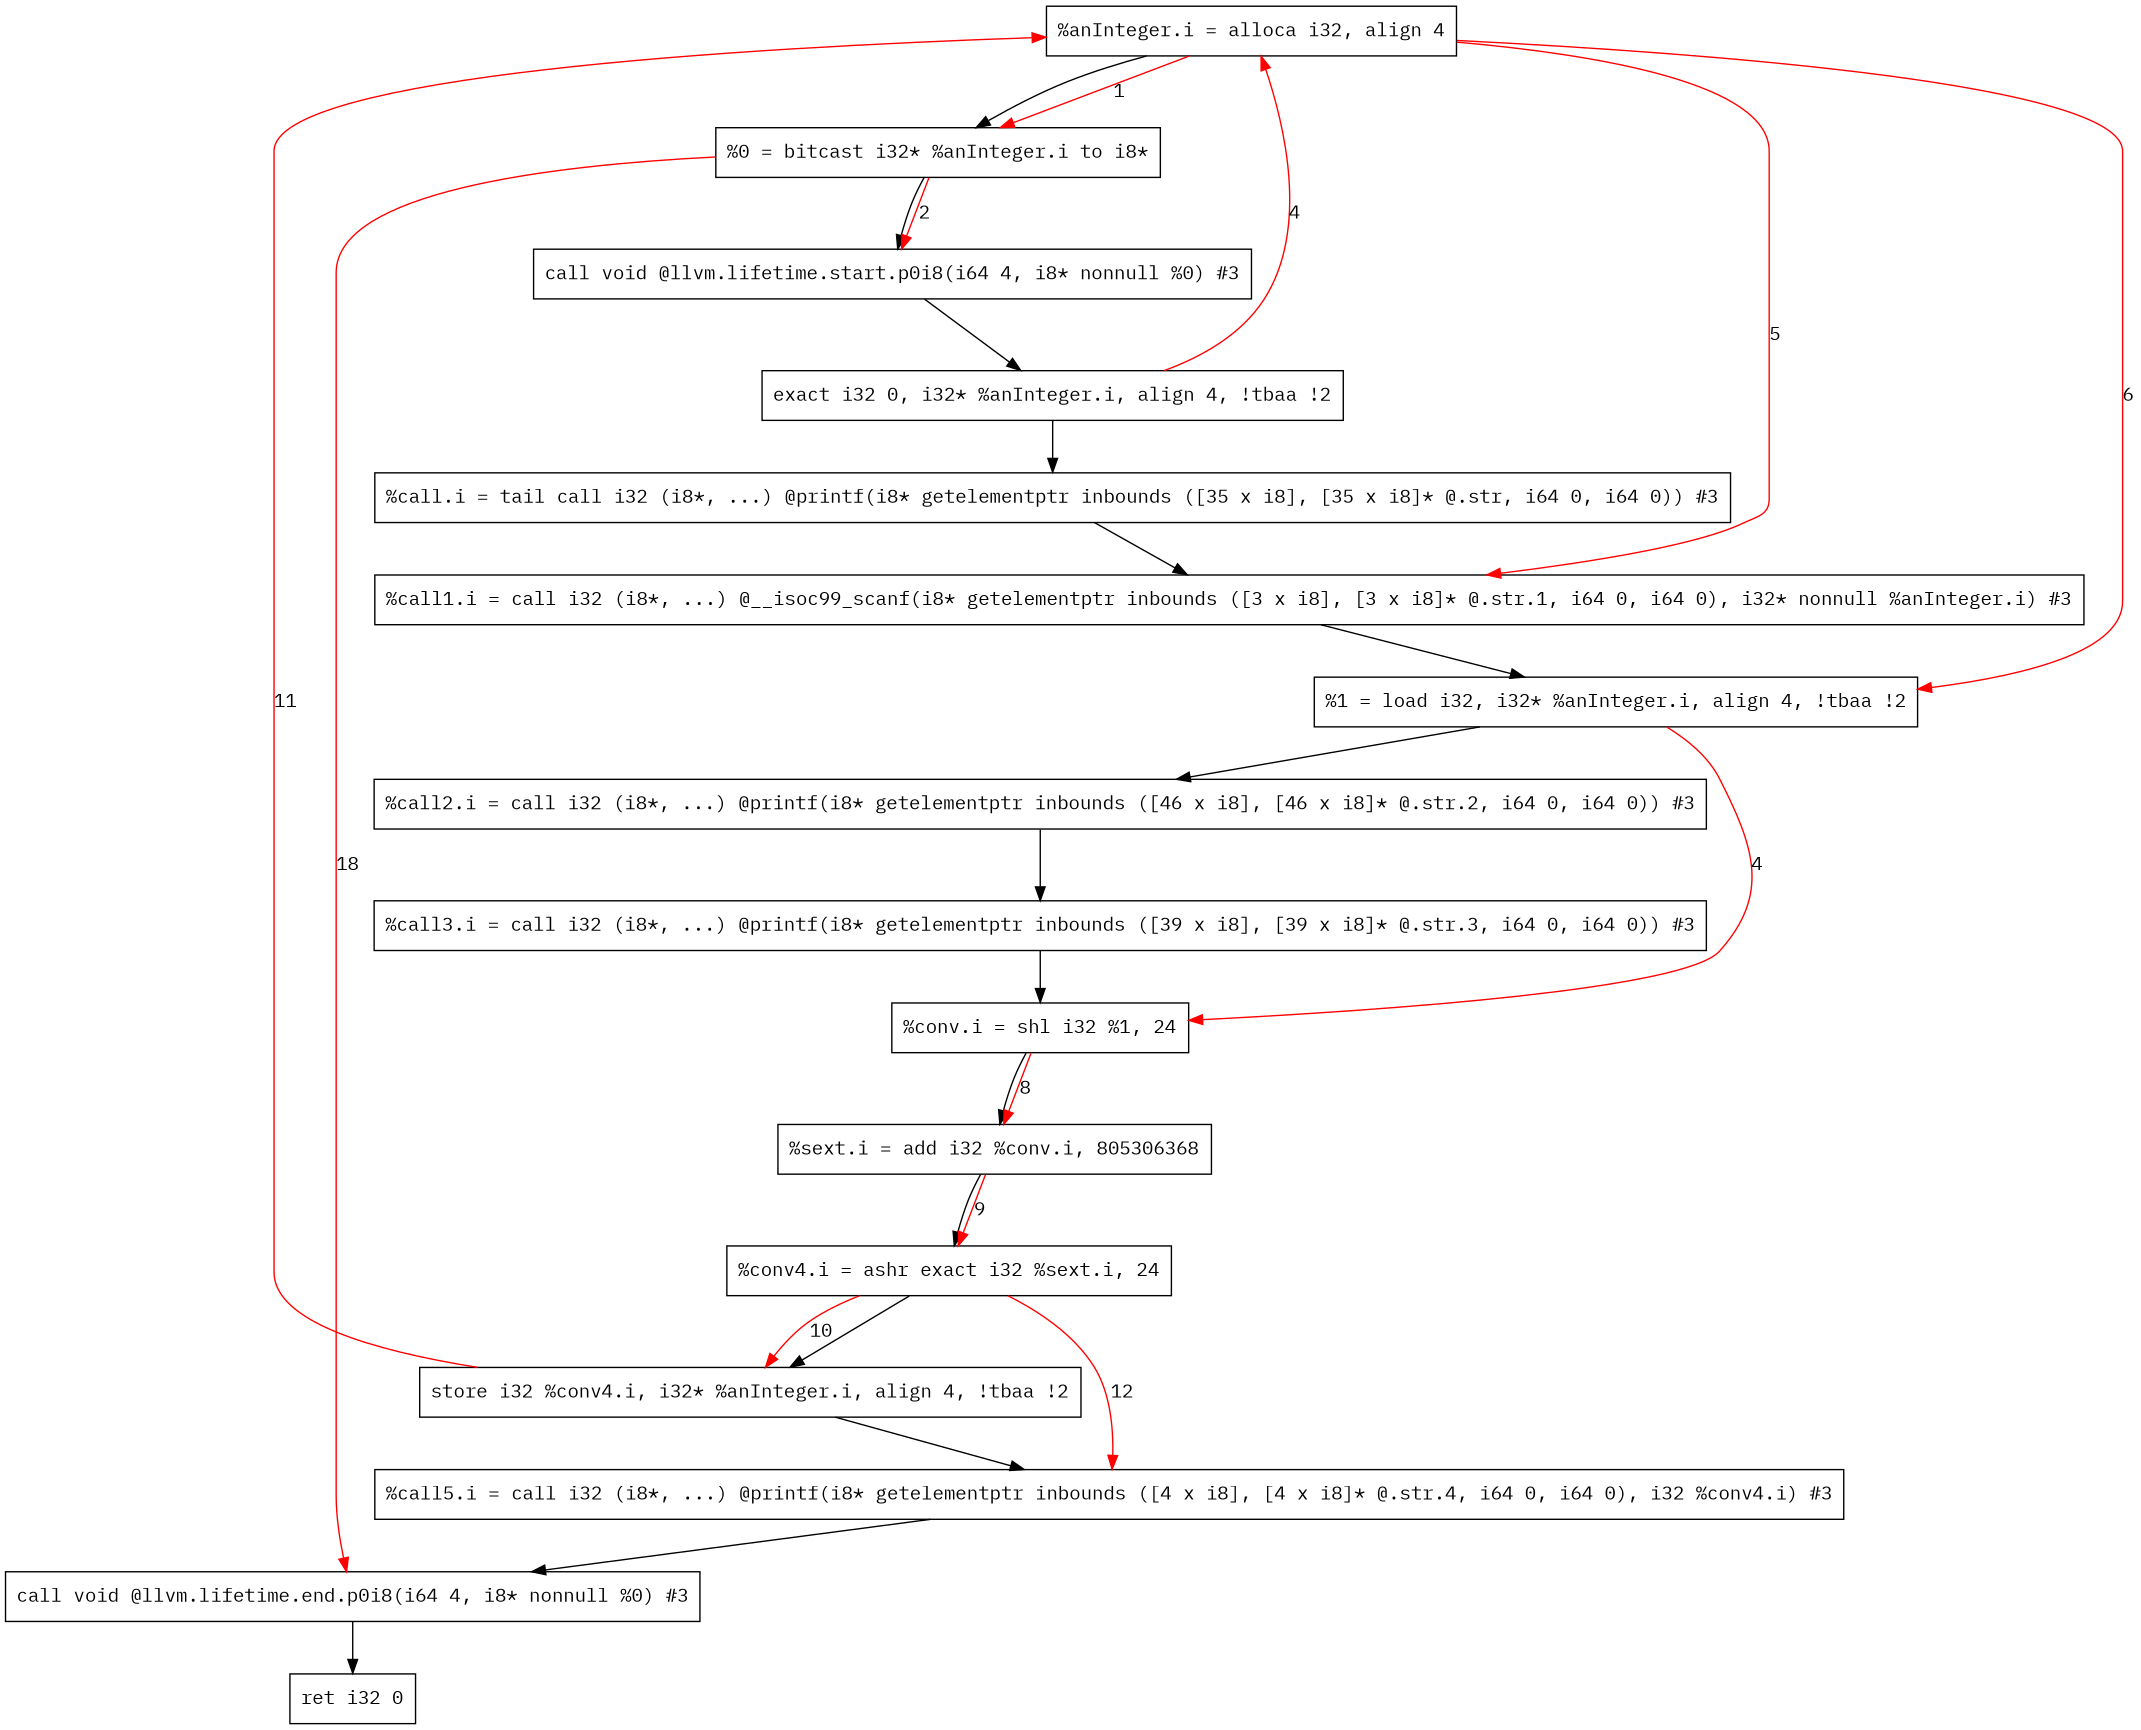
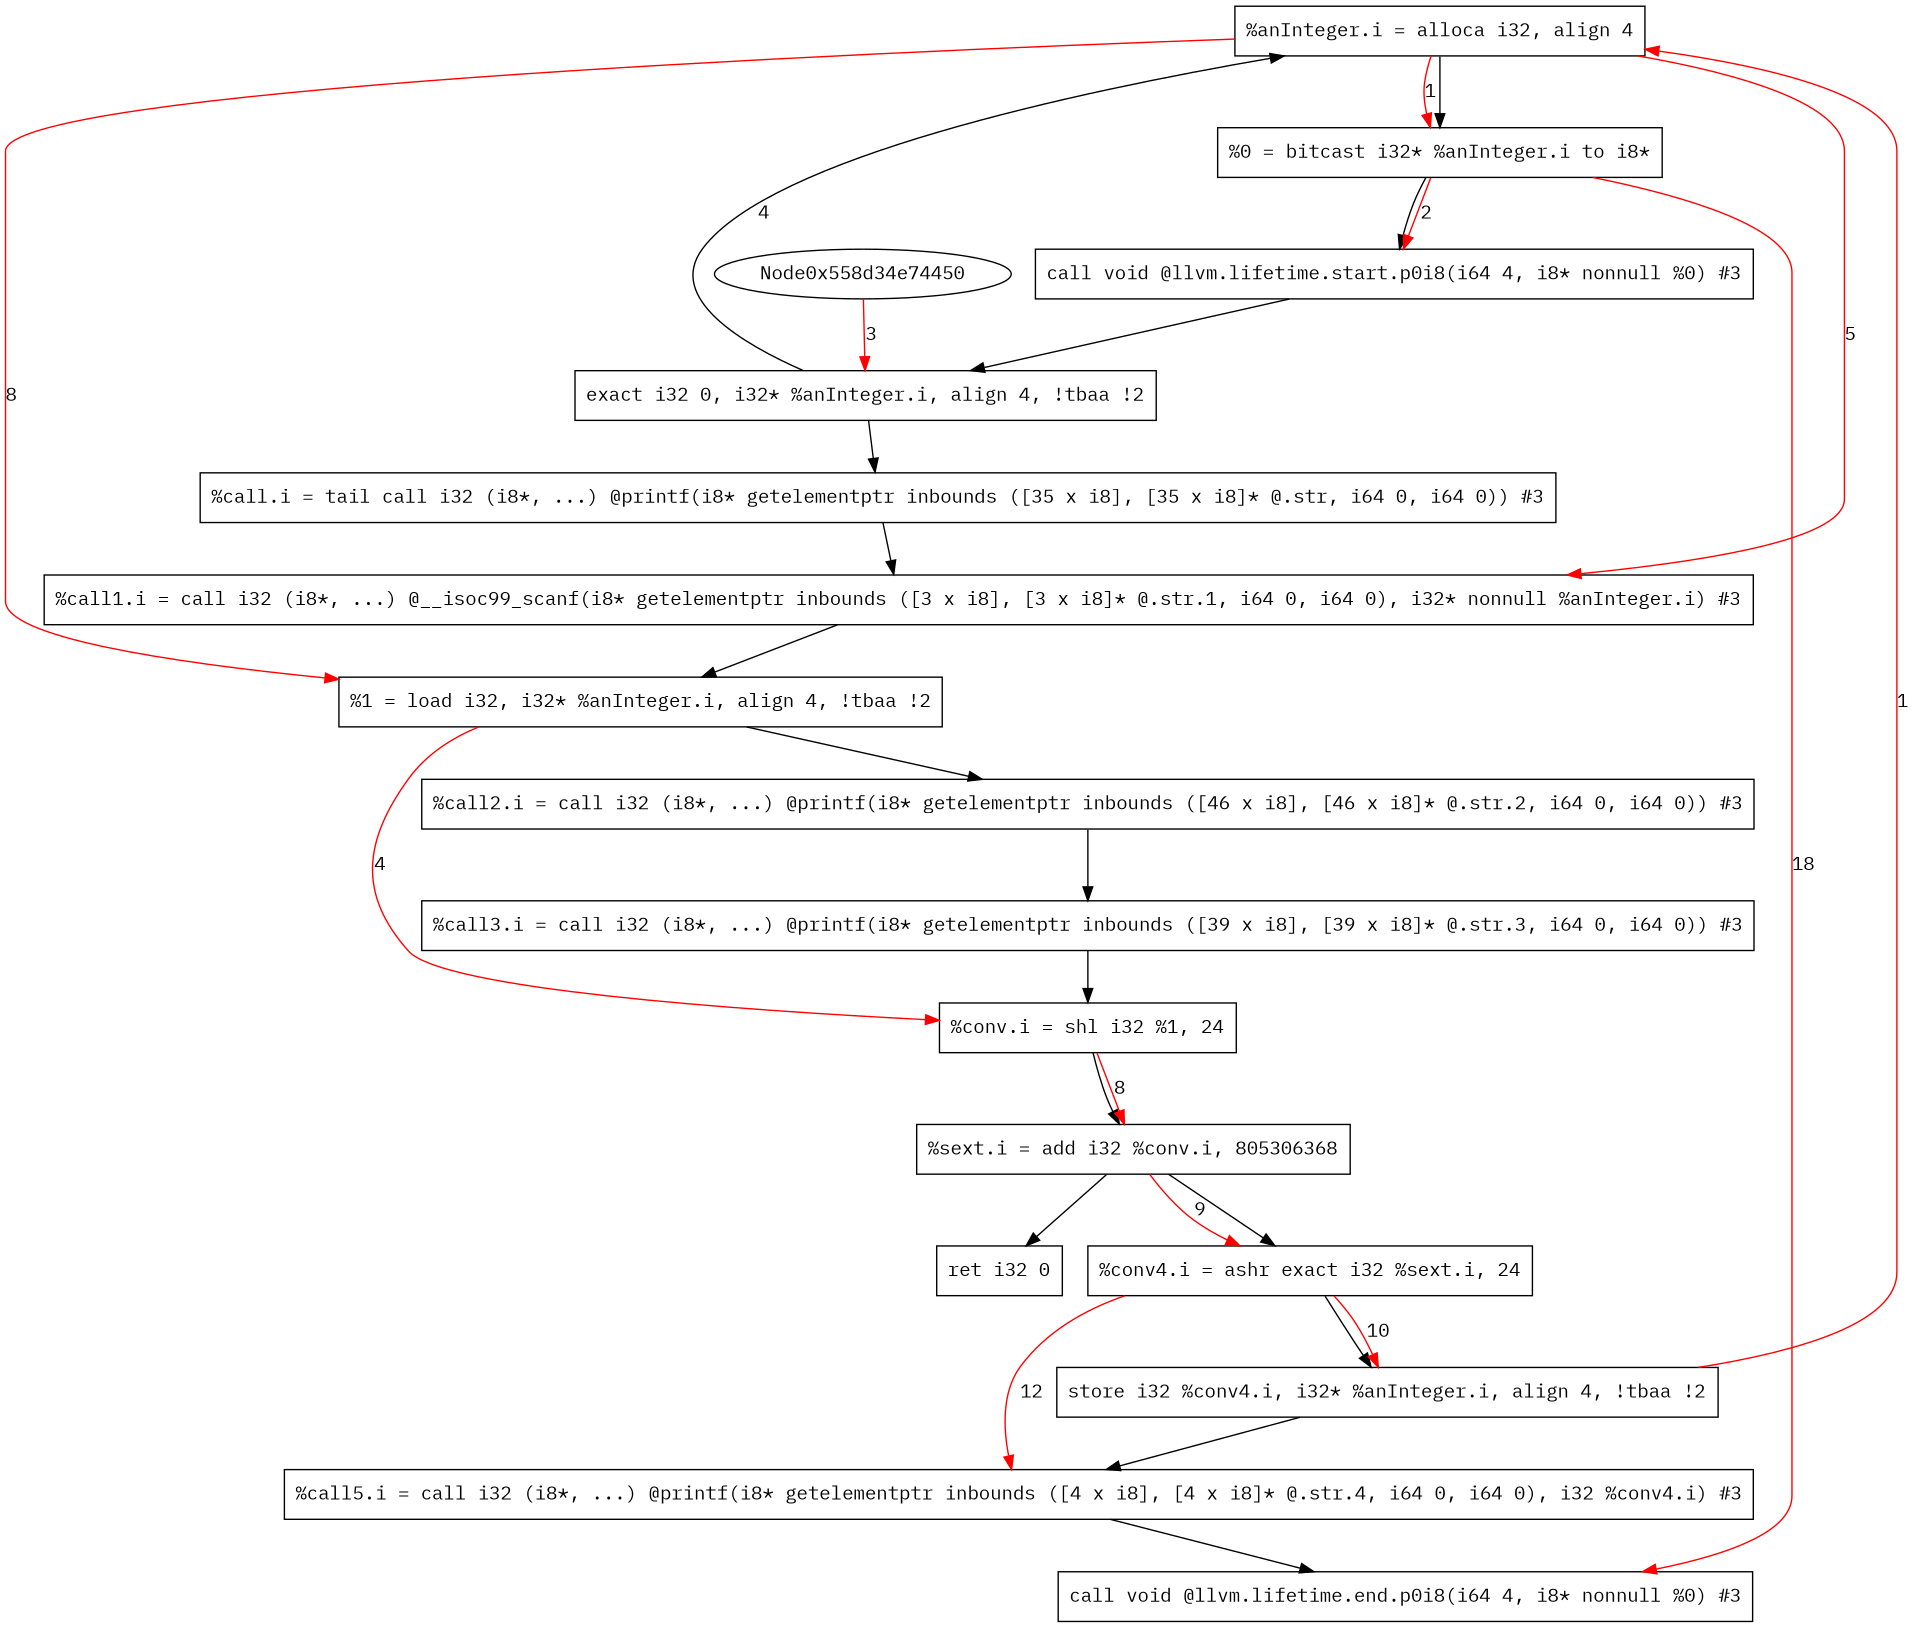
(1285, 247) -> (888, 148)
none -> (863, 274)
(2129, 396) -> (12, 396)
(286, 702) -> (1903, 702)
(353, 1640) -> (1071, 1206)
